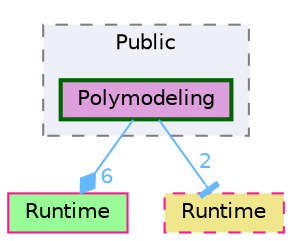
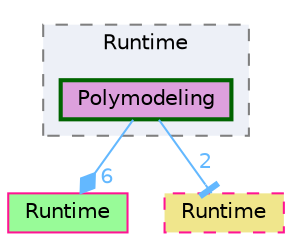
(146, 44) -> (146, 44)
